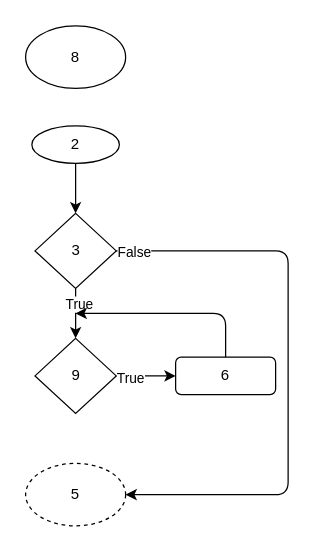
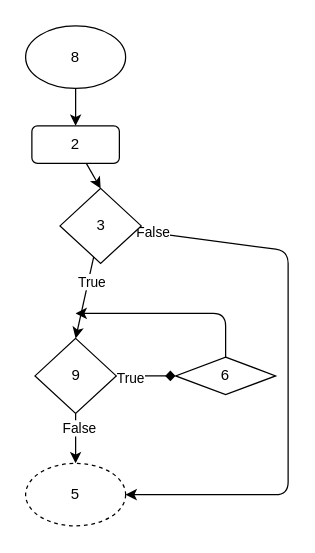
none -> (76, 102)
(76, 144) -> (76, 144)
(76, 251) -> (101, 226)
(166, 376) -> (165, 376)
(226, 376) -> (226, 376)
none -> (76, 434)
